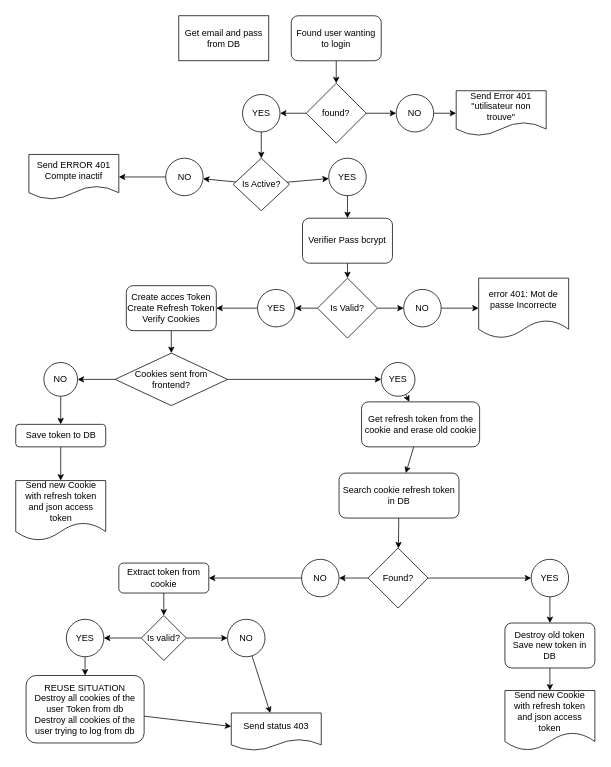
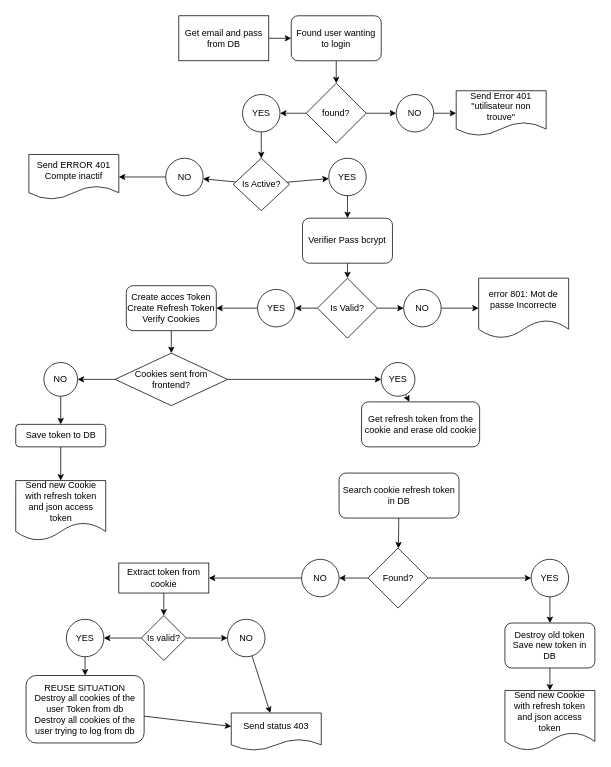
none -> (277, 38)
(524, 299) -> (524, 299)
(411, 457) -> none
(164, 578) -> (164, 578)
